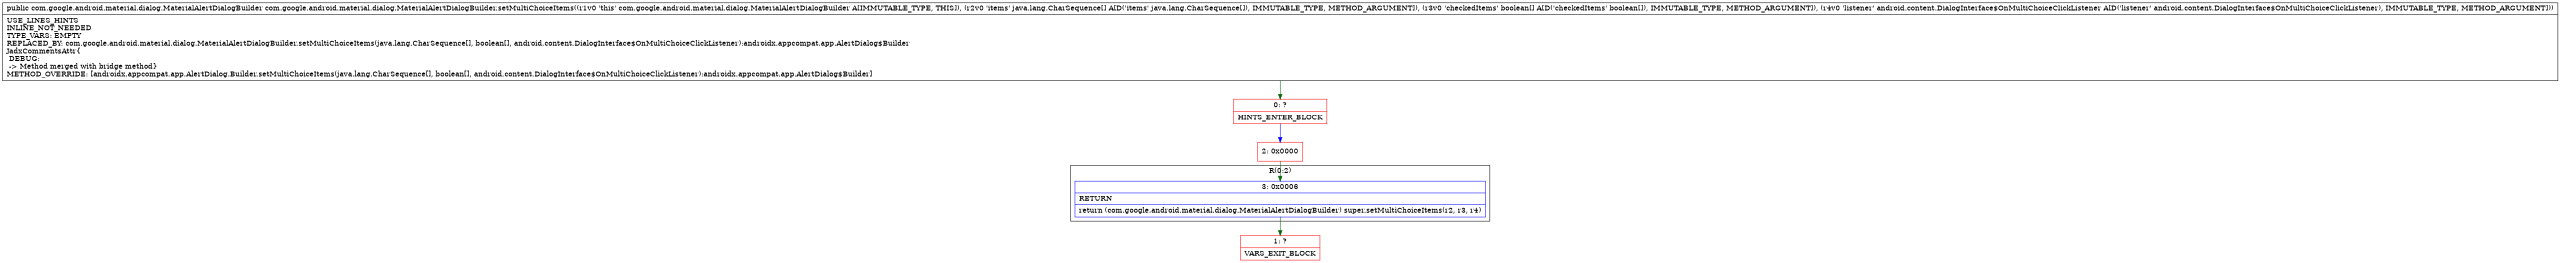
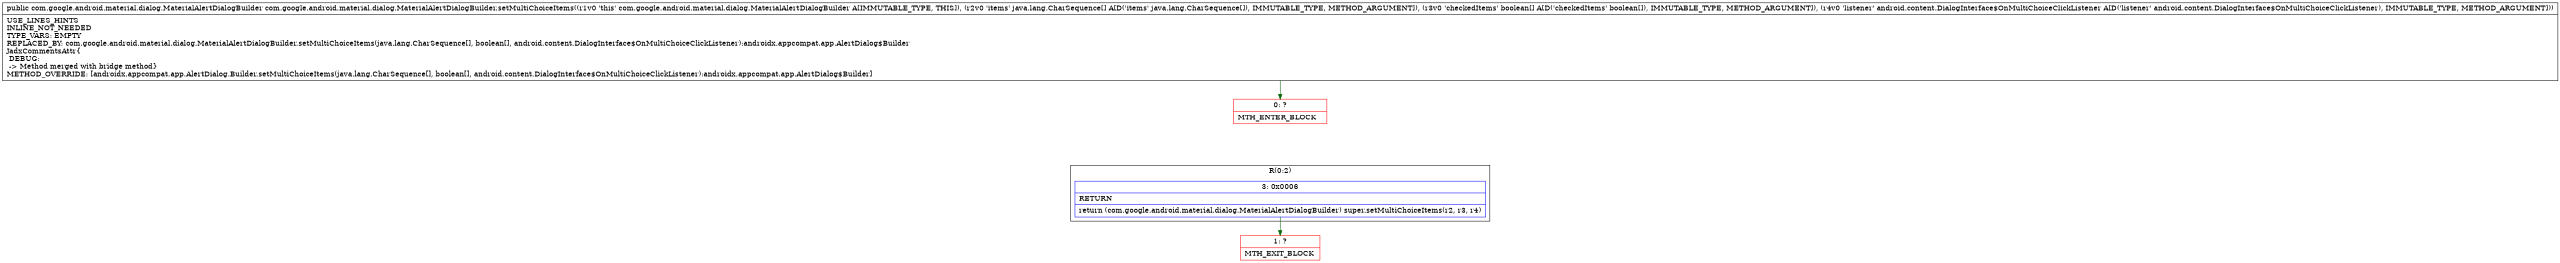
(1280, 117) -> (1277, 117)
(1280, 152) -> none
(1280, 254) -> (1279, 254)
